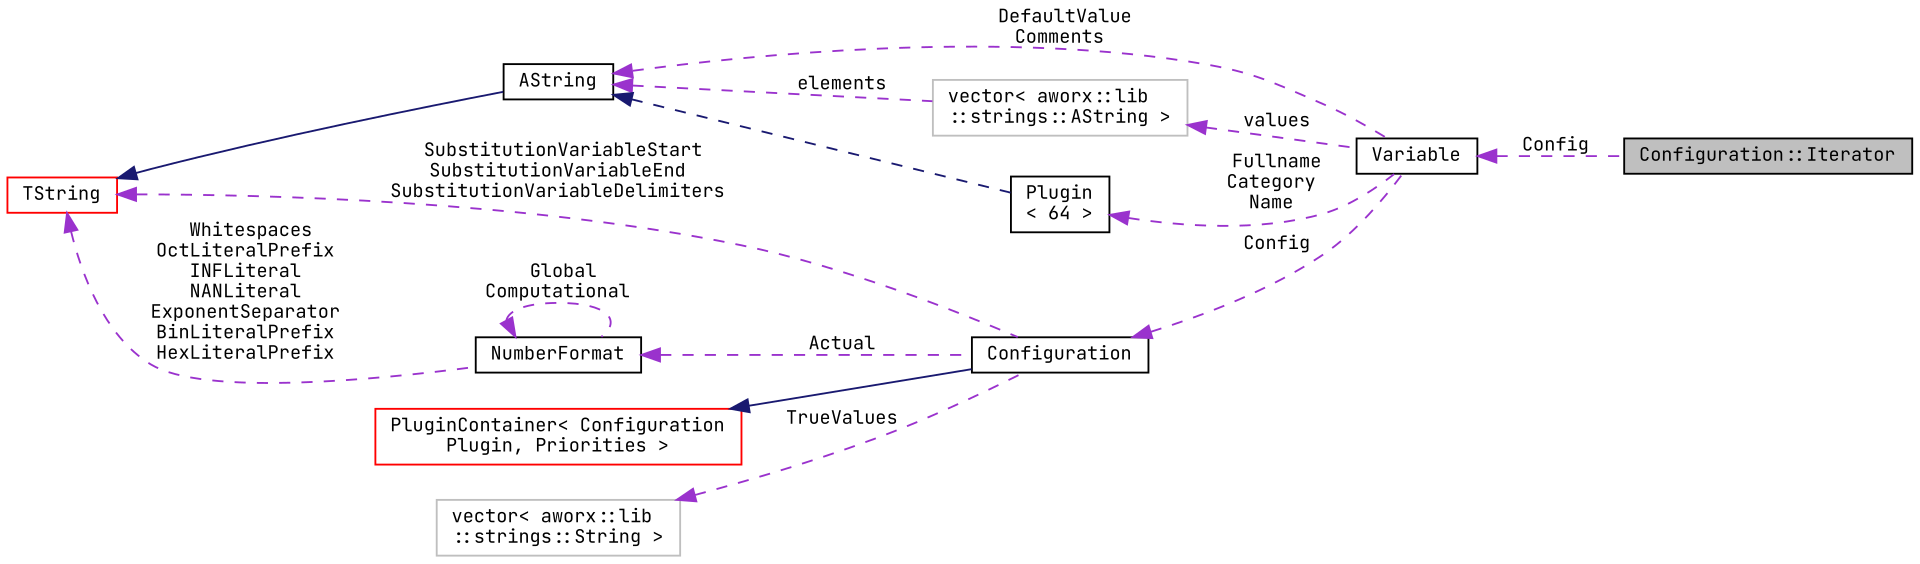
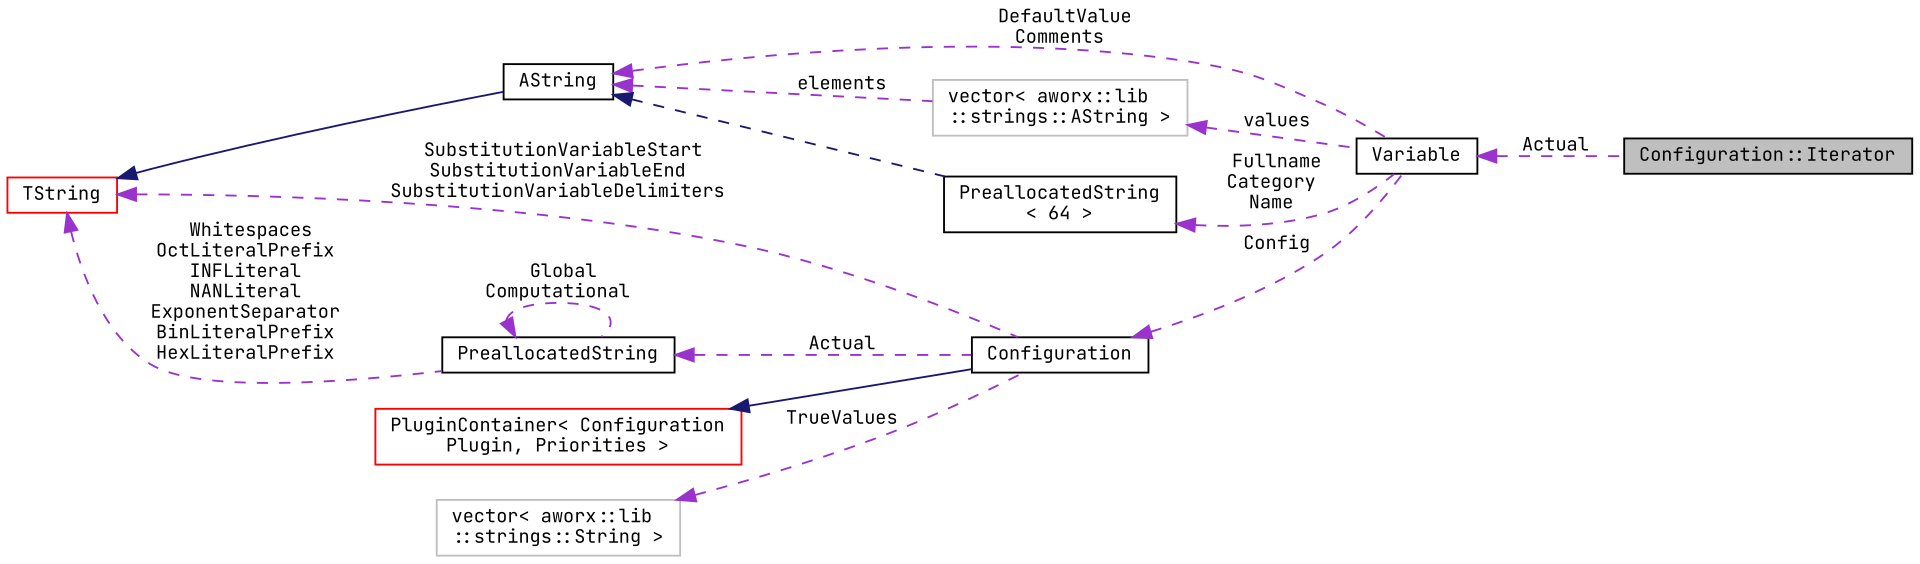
(1551, 146) -> (1551, 146)
(1060, 204) -> (1060, 204)
(558, 355) -> (558, 355)
